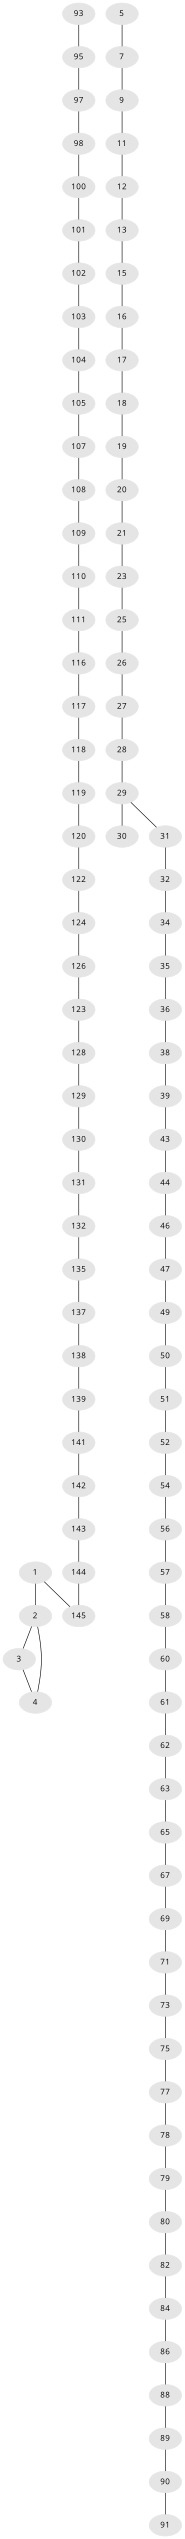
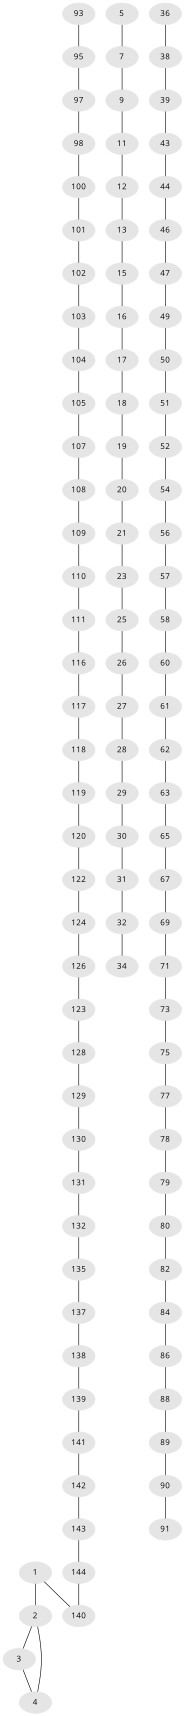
(144, 815) -> (122, 858)
(165, 966) -> none
(79, 1616) -> (79, 1616)
